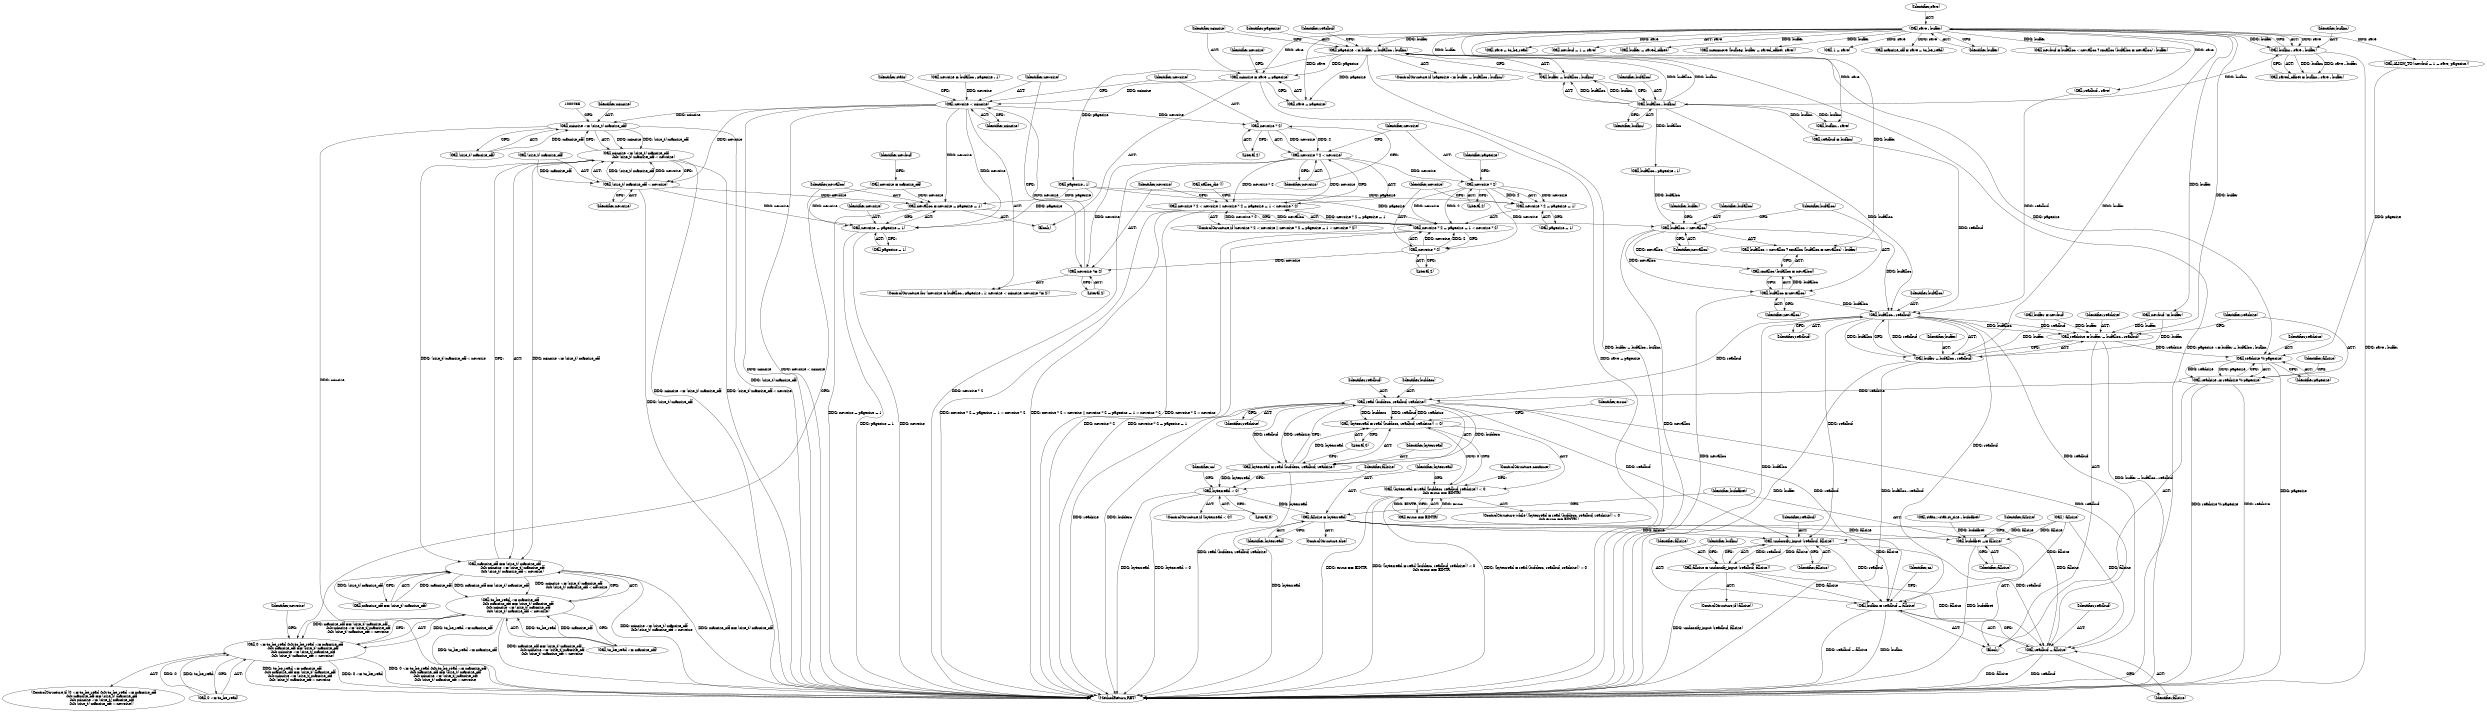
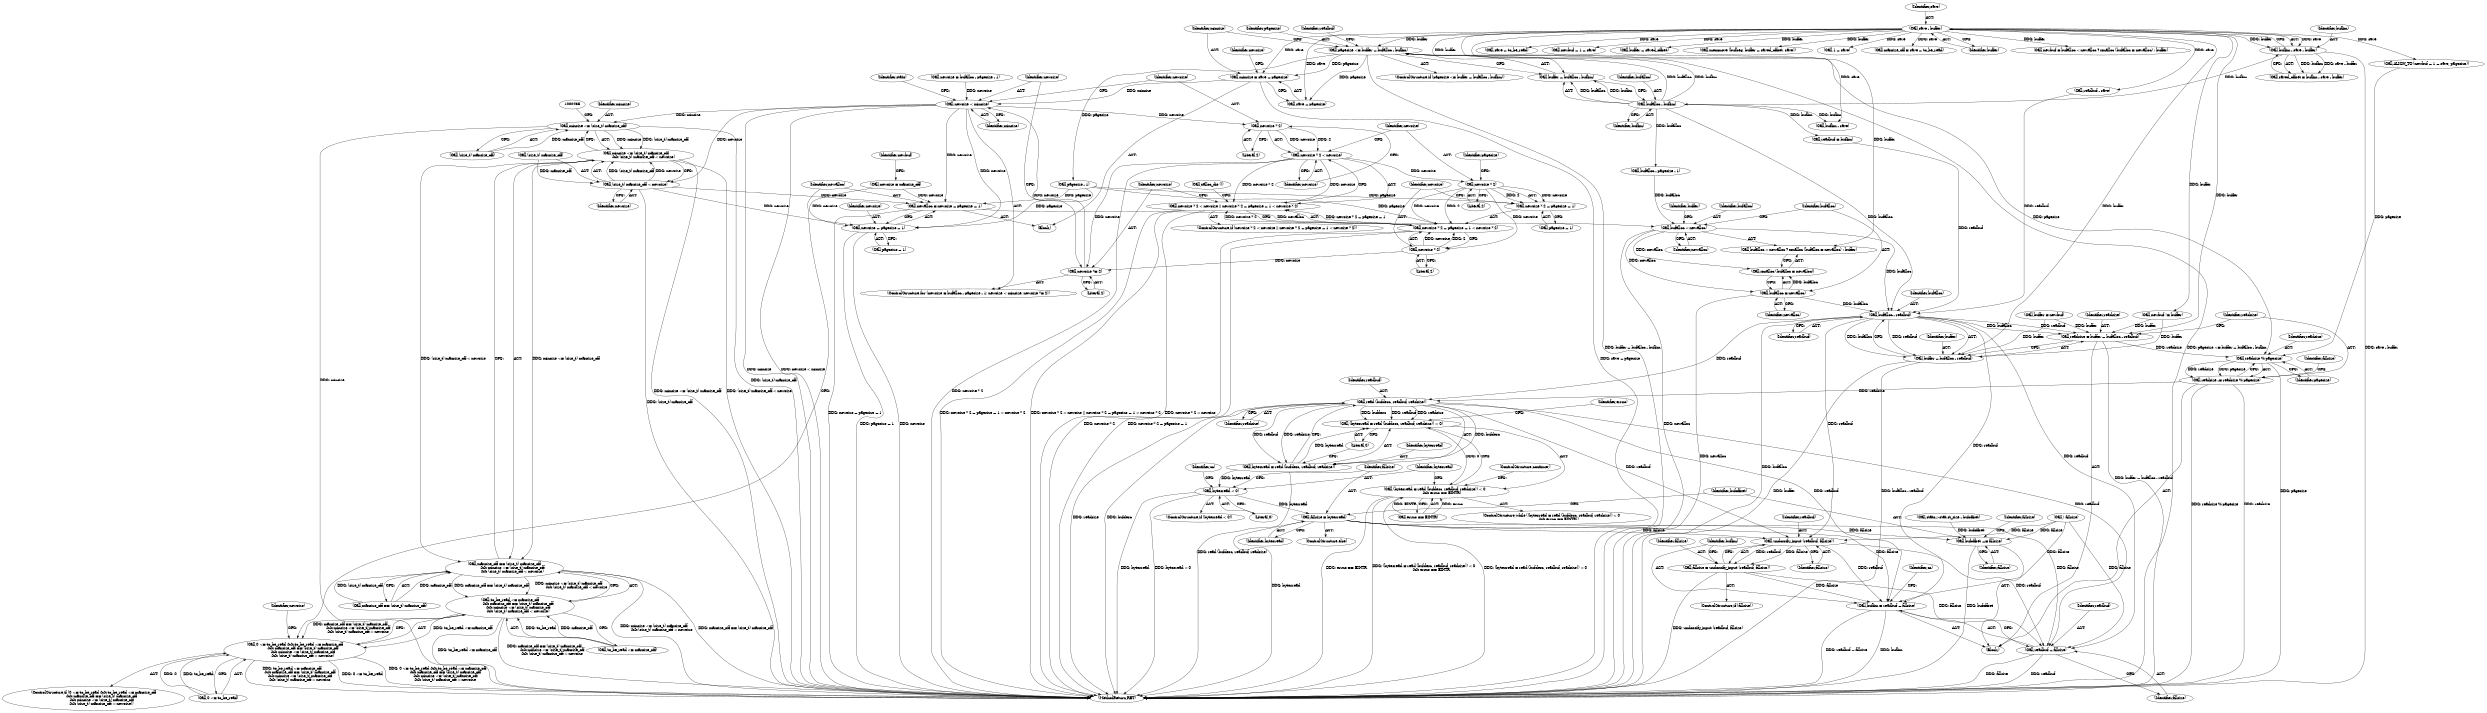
(1713, 40) -> (1713, 40)
(1419, 380) -> none
